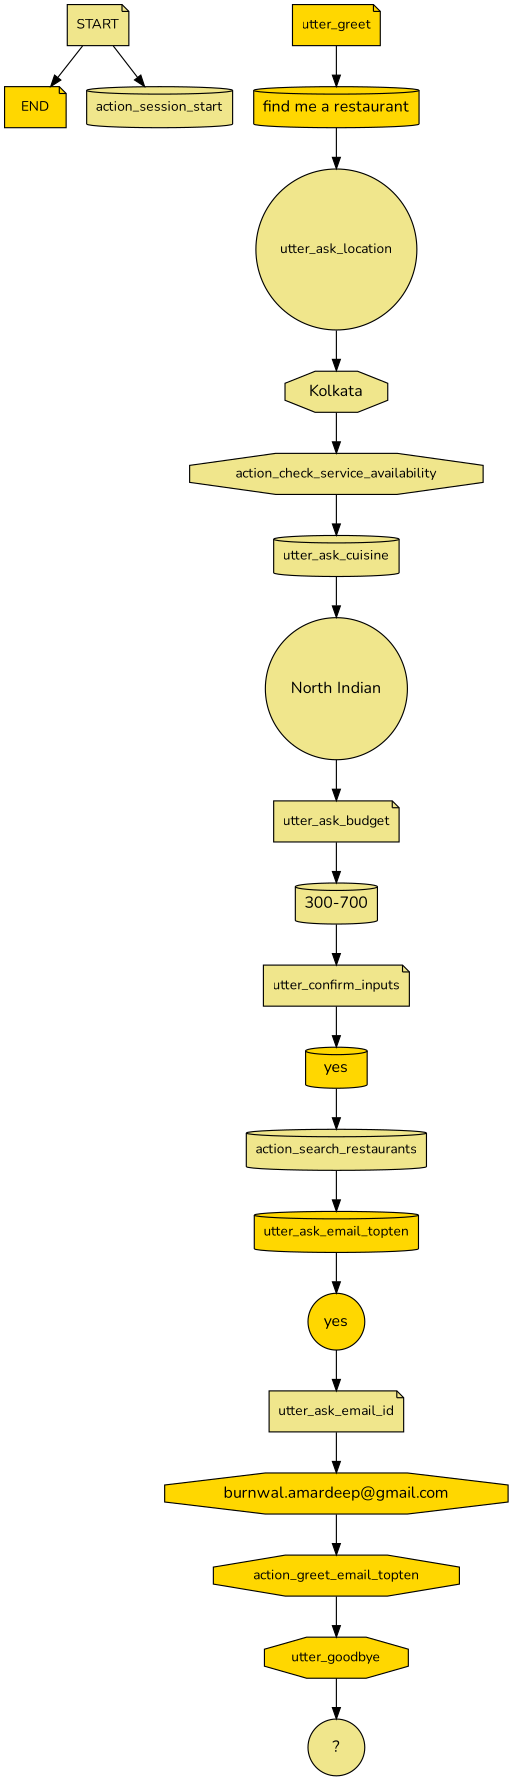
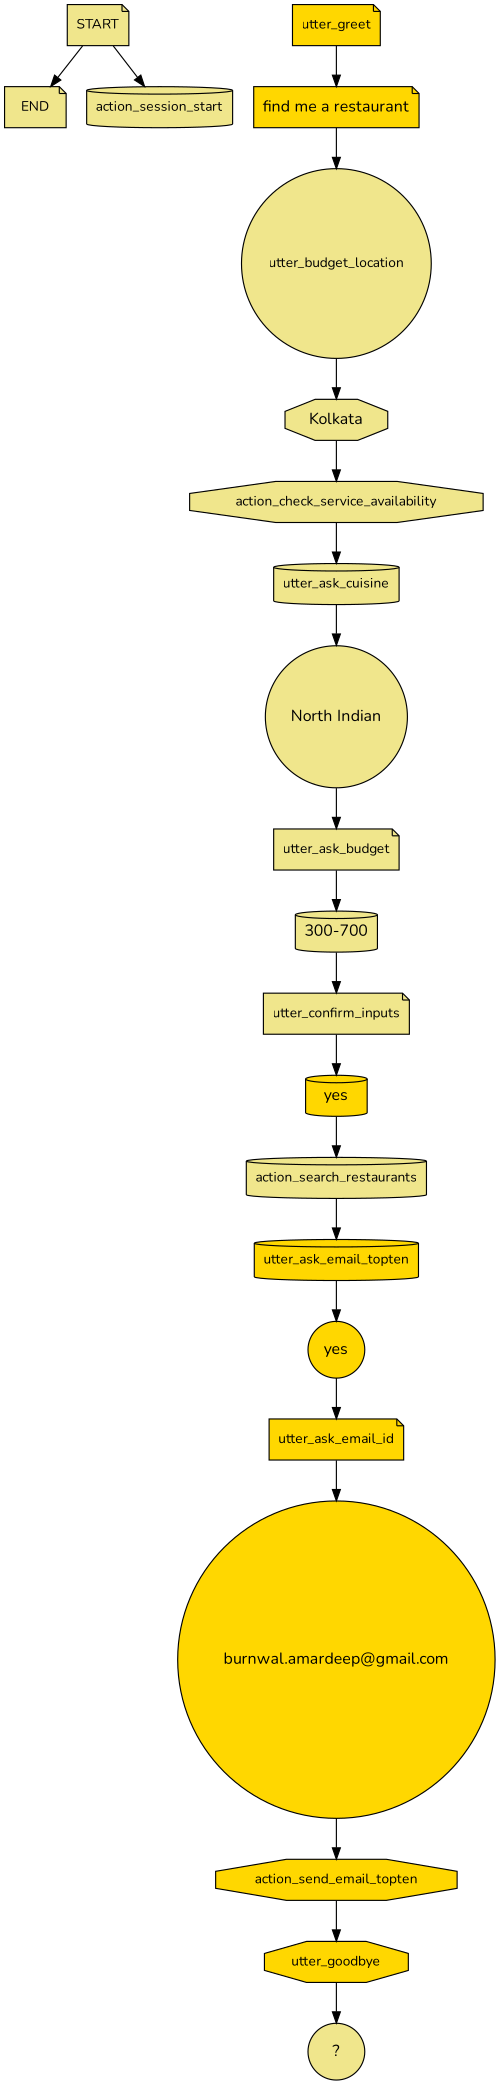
(35, 107) -> (35, 107)
(336, 107) -> (336, 107)
(336, 249) -> (336, 264)
(336, 1411) -> (336, 1440)
(336, 1494) -> (336, 1660)
(336, 1576) -> (336, 1880)
